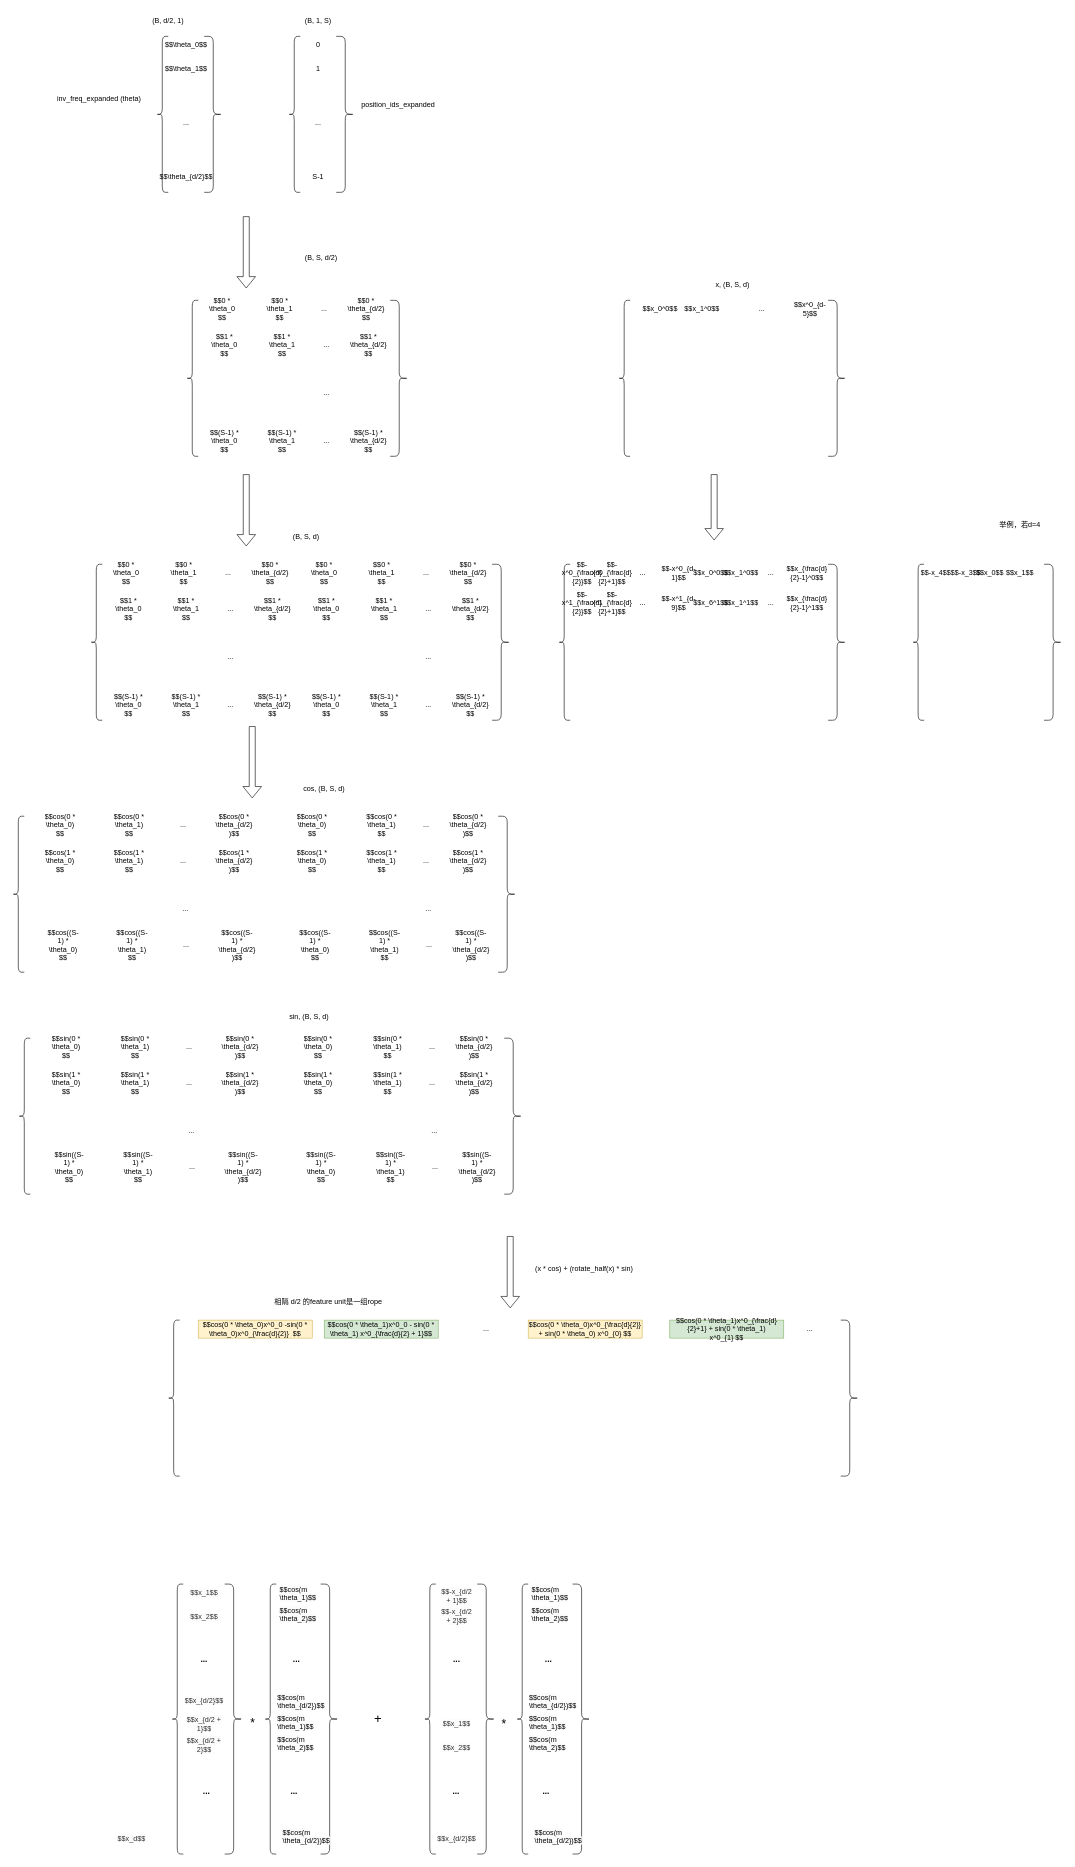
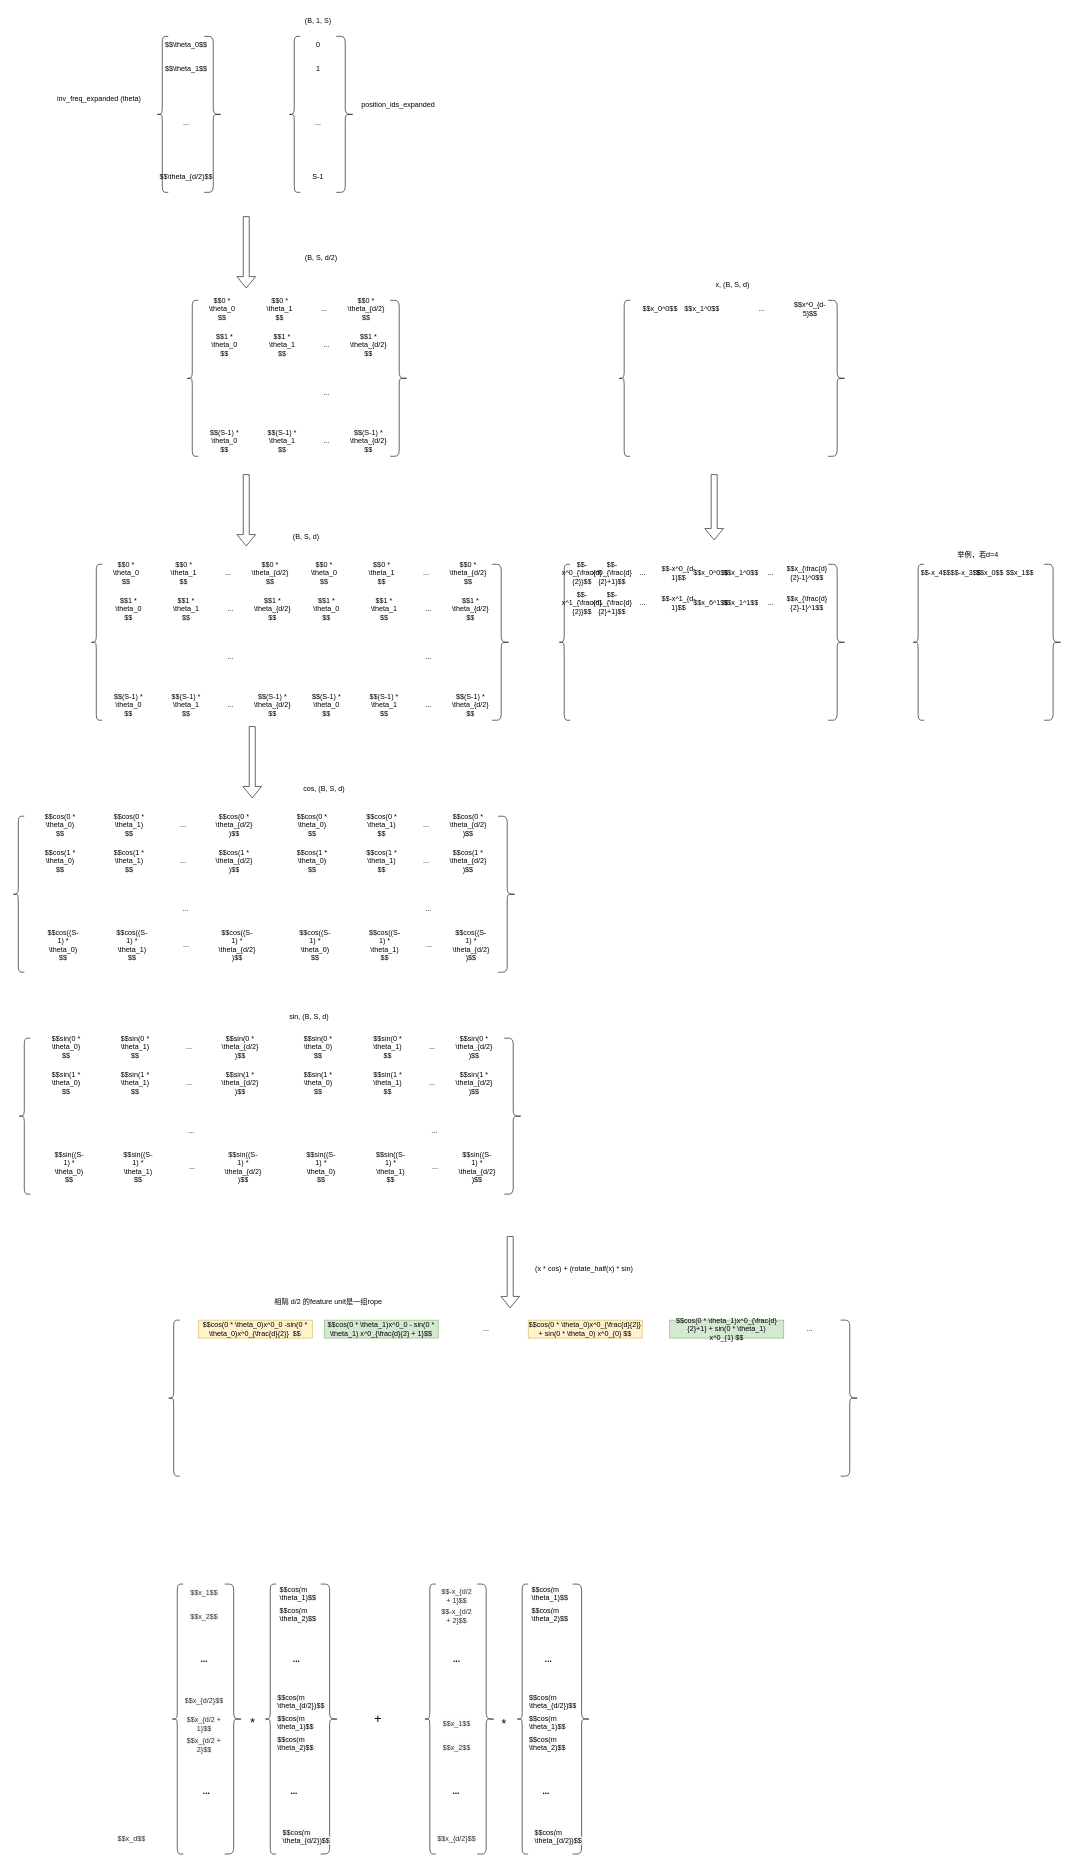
(168, 21) -> none
(1020, 525) -> (978, 555)
(679, 603) -> (679, 603)
